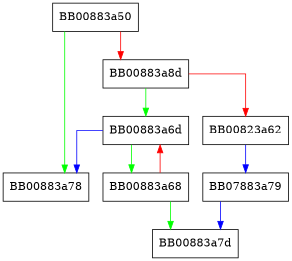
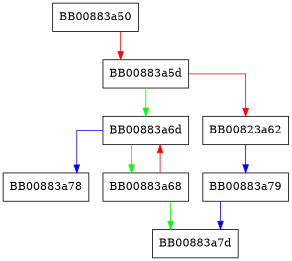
(146, 74) -> (146, 74)
(65, 98) -> none
(246, 187) -> (246, 187)
